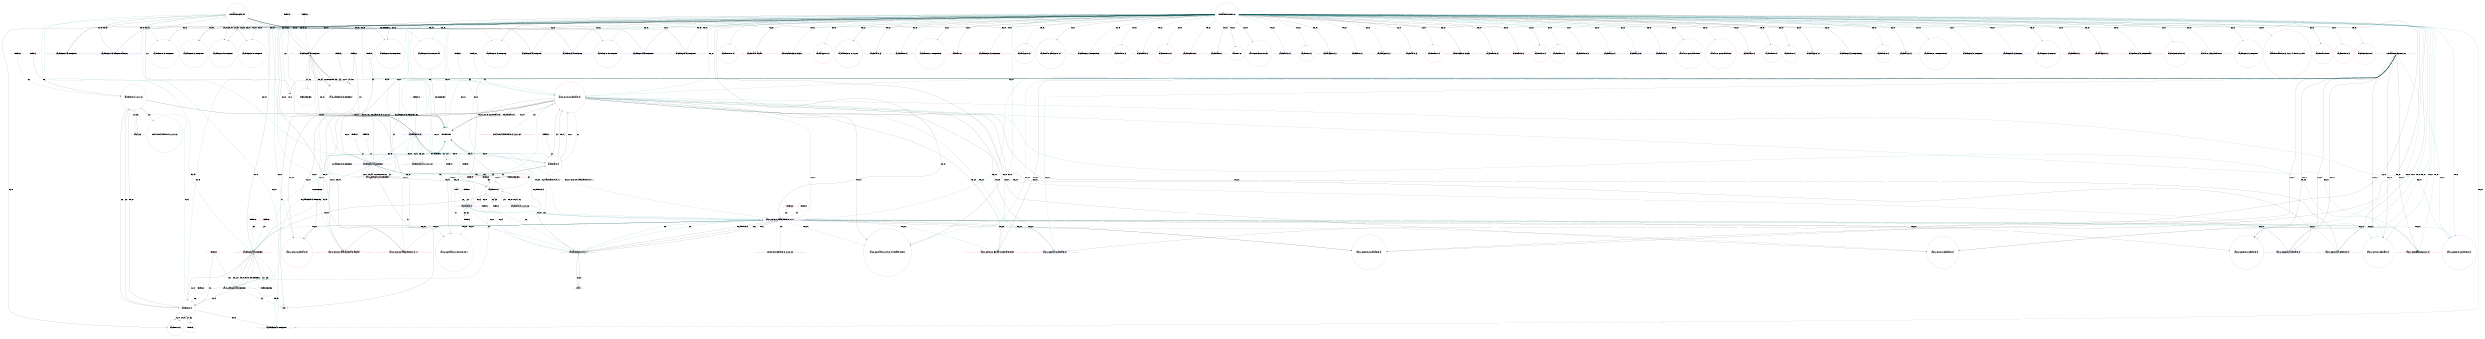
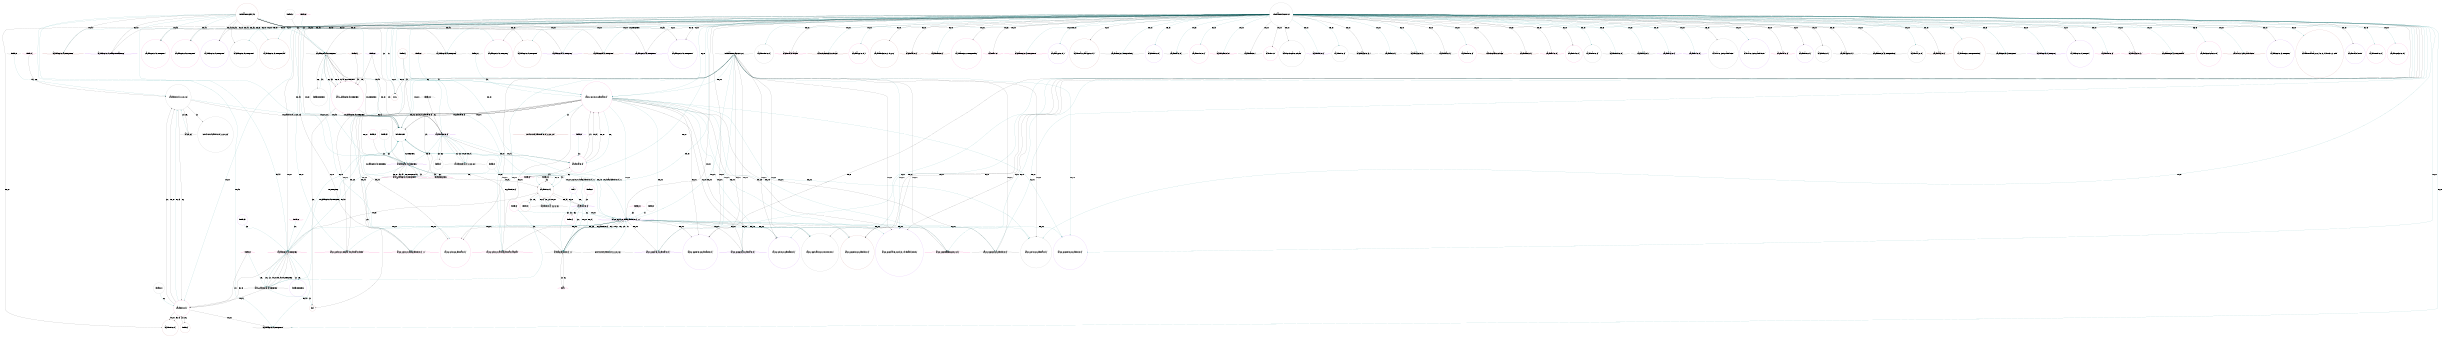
(2140, 54) -> (2173, 54)
(434, 99) -> (366, 92)
